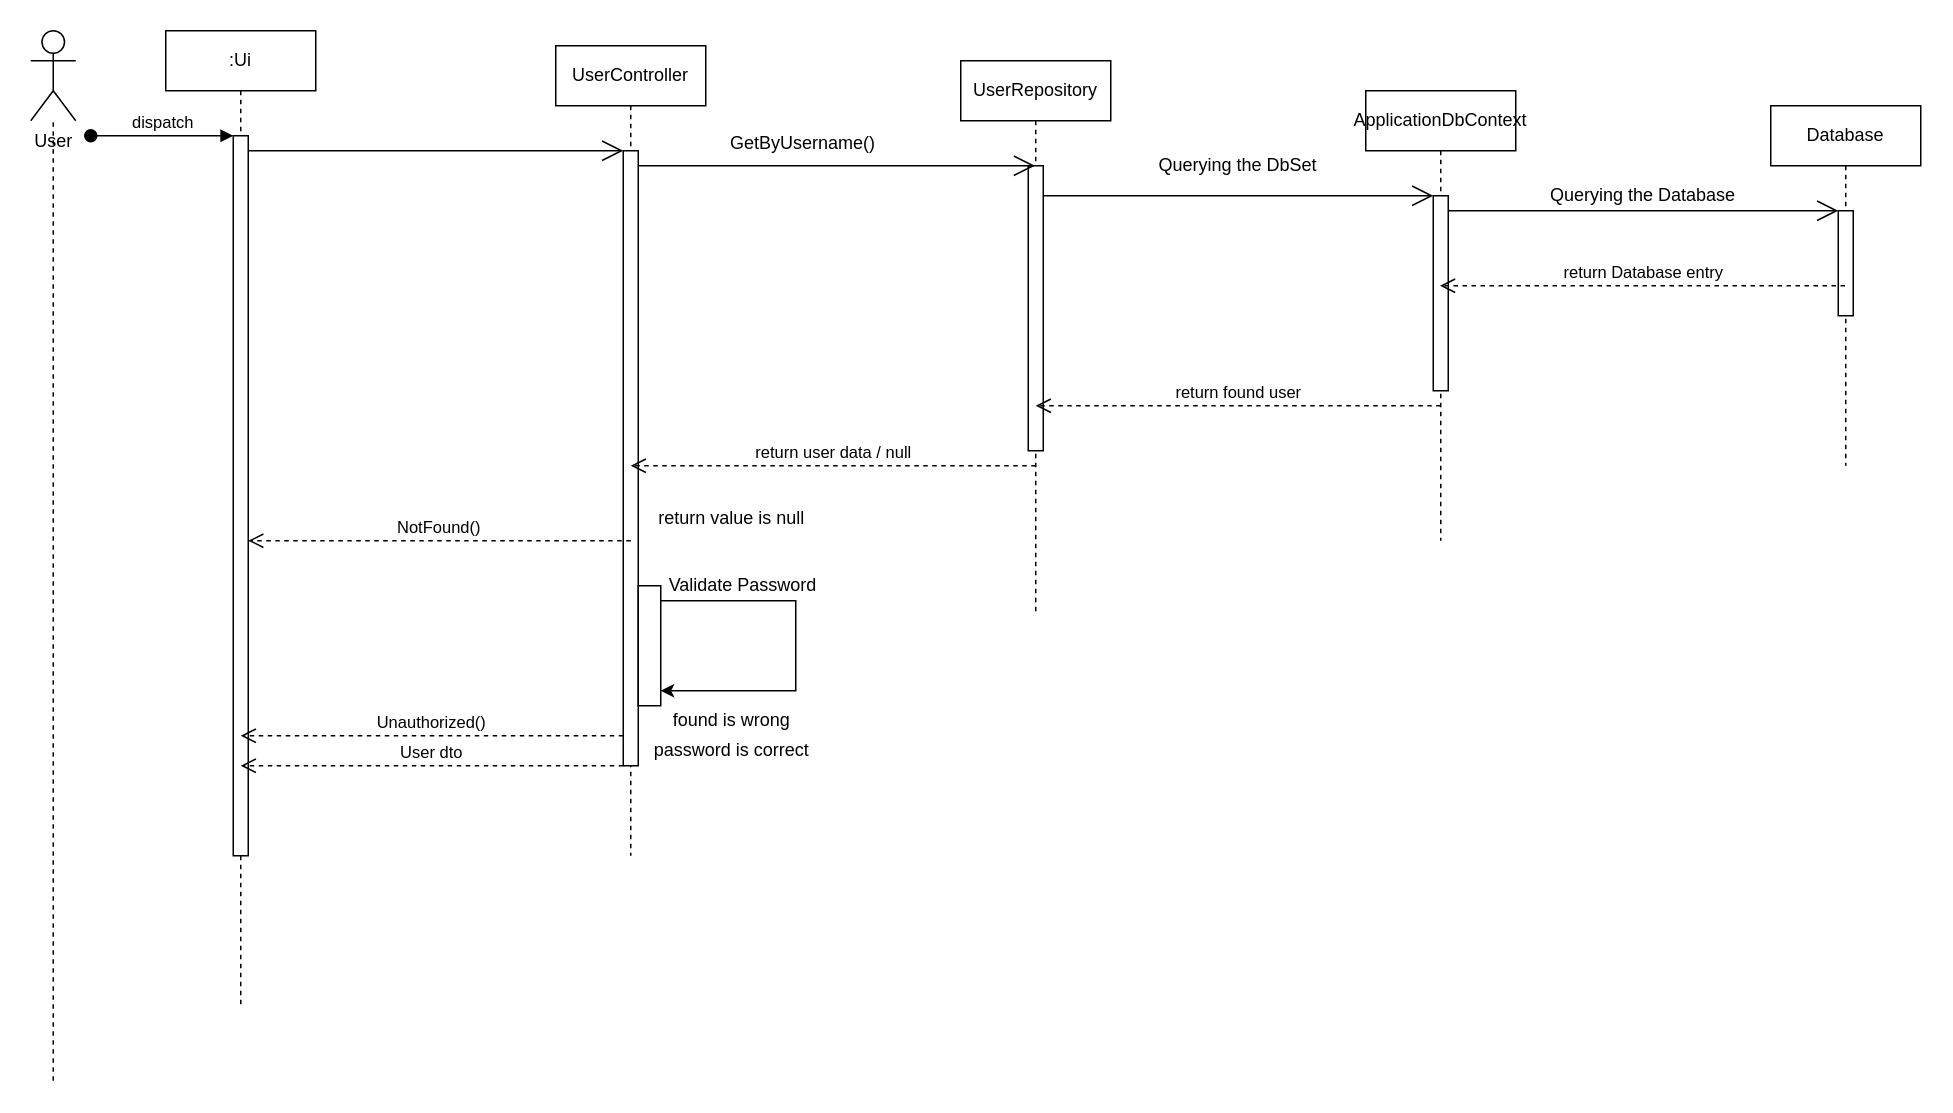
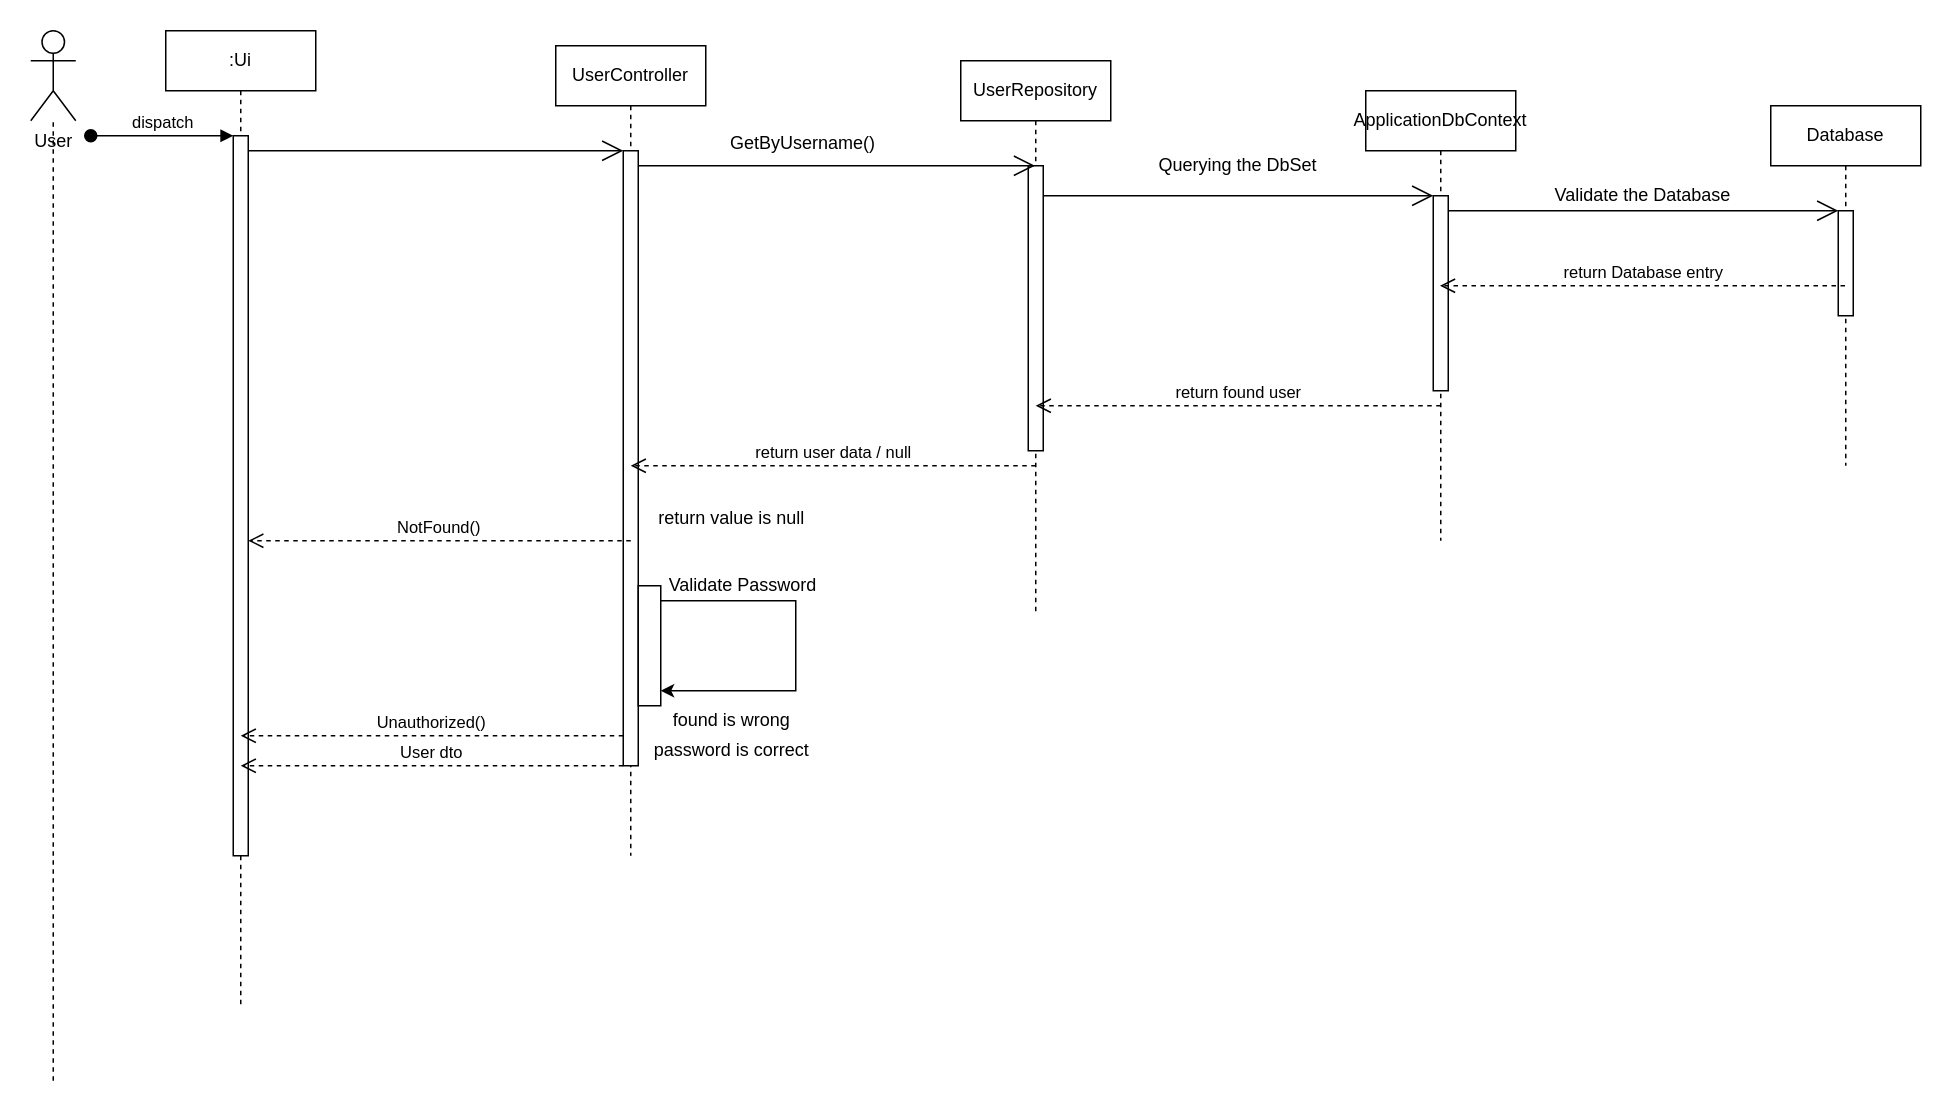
(1643, 196) -> (1643, 196)
